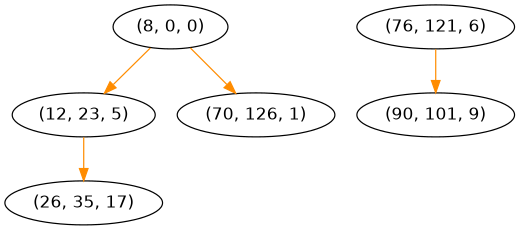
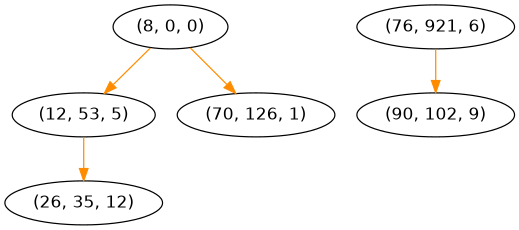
(436, 27) -> (436, 27)
(84, 115) -> (84, 115)
(436, 115) -> (436, 115)
(84, 203) -> (84, 203)
